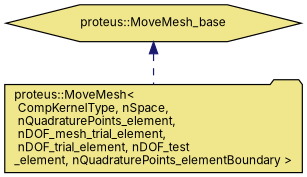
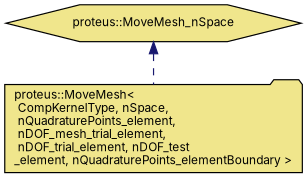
(154, 23) -> (154, 23)
